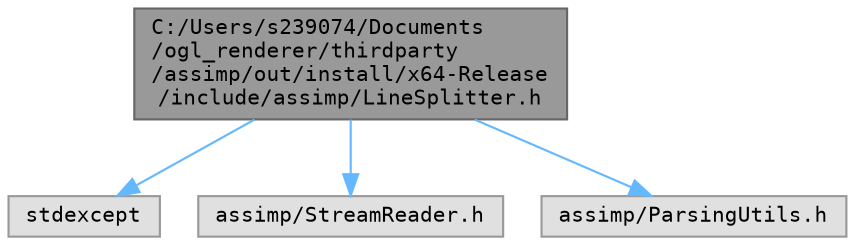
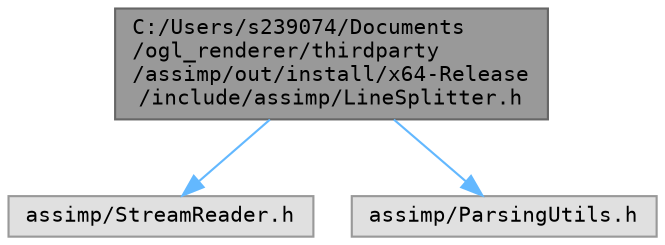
(84, 216) -> none
